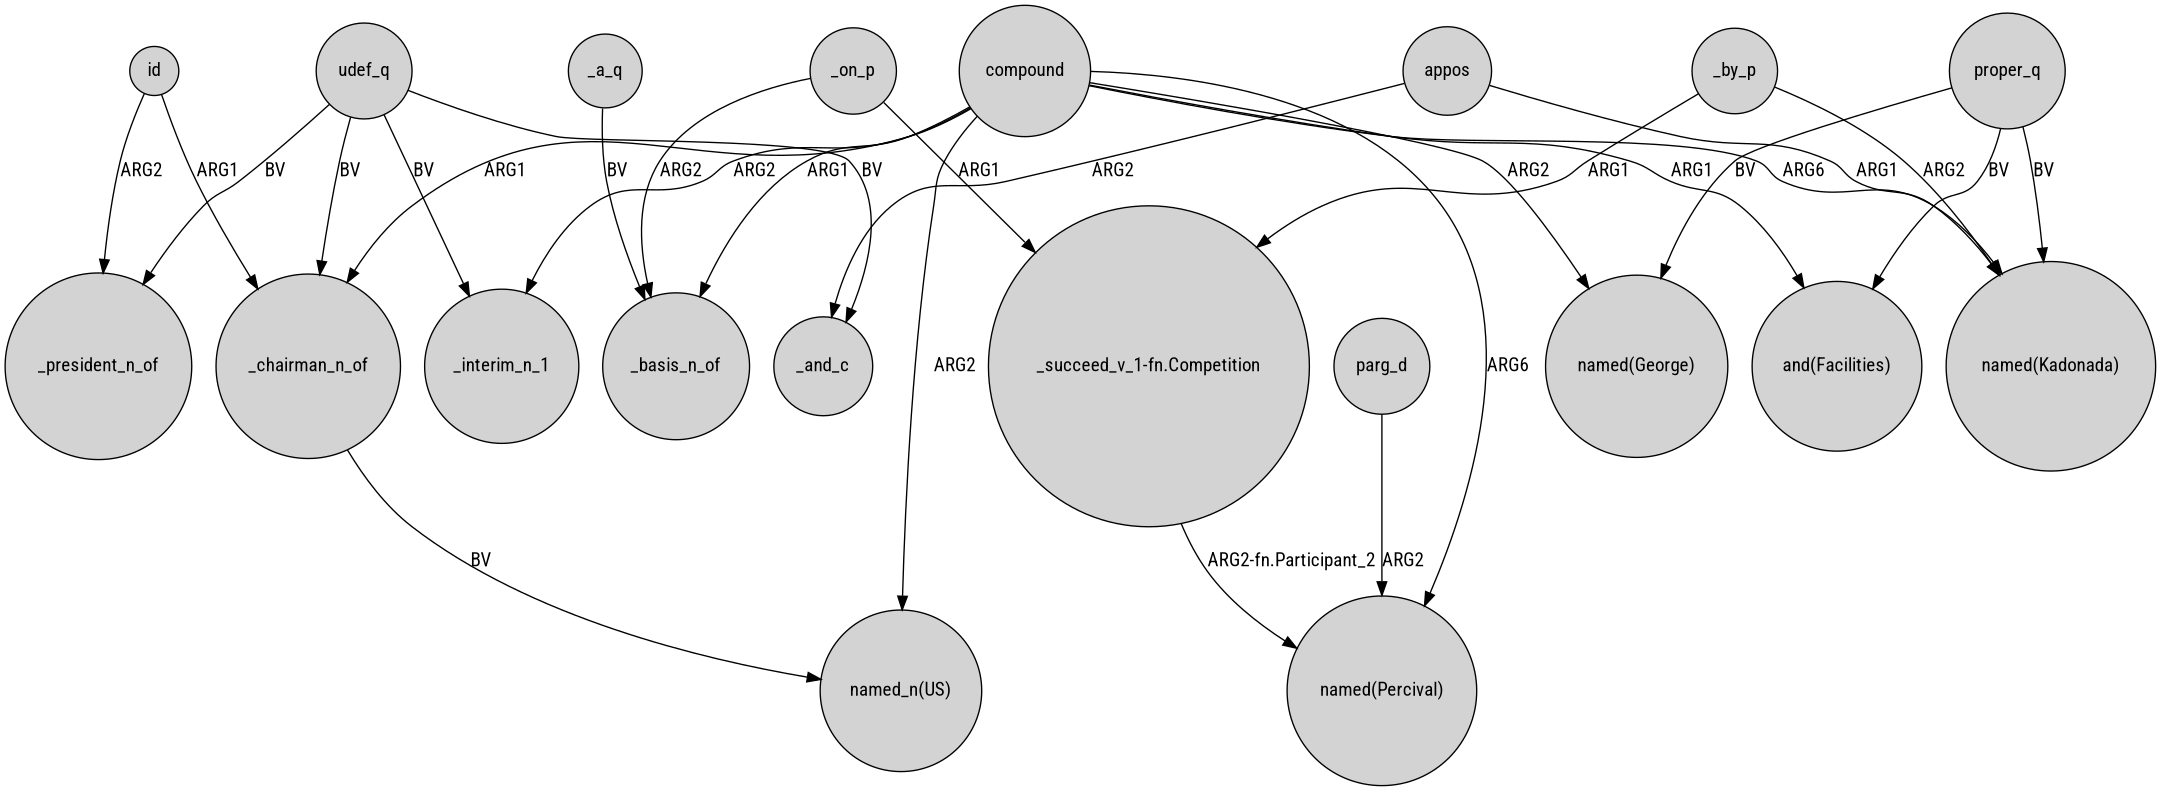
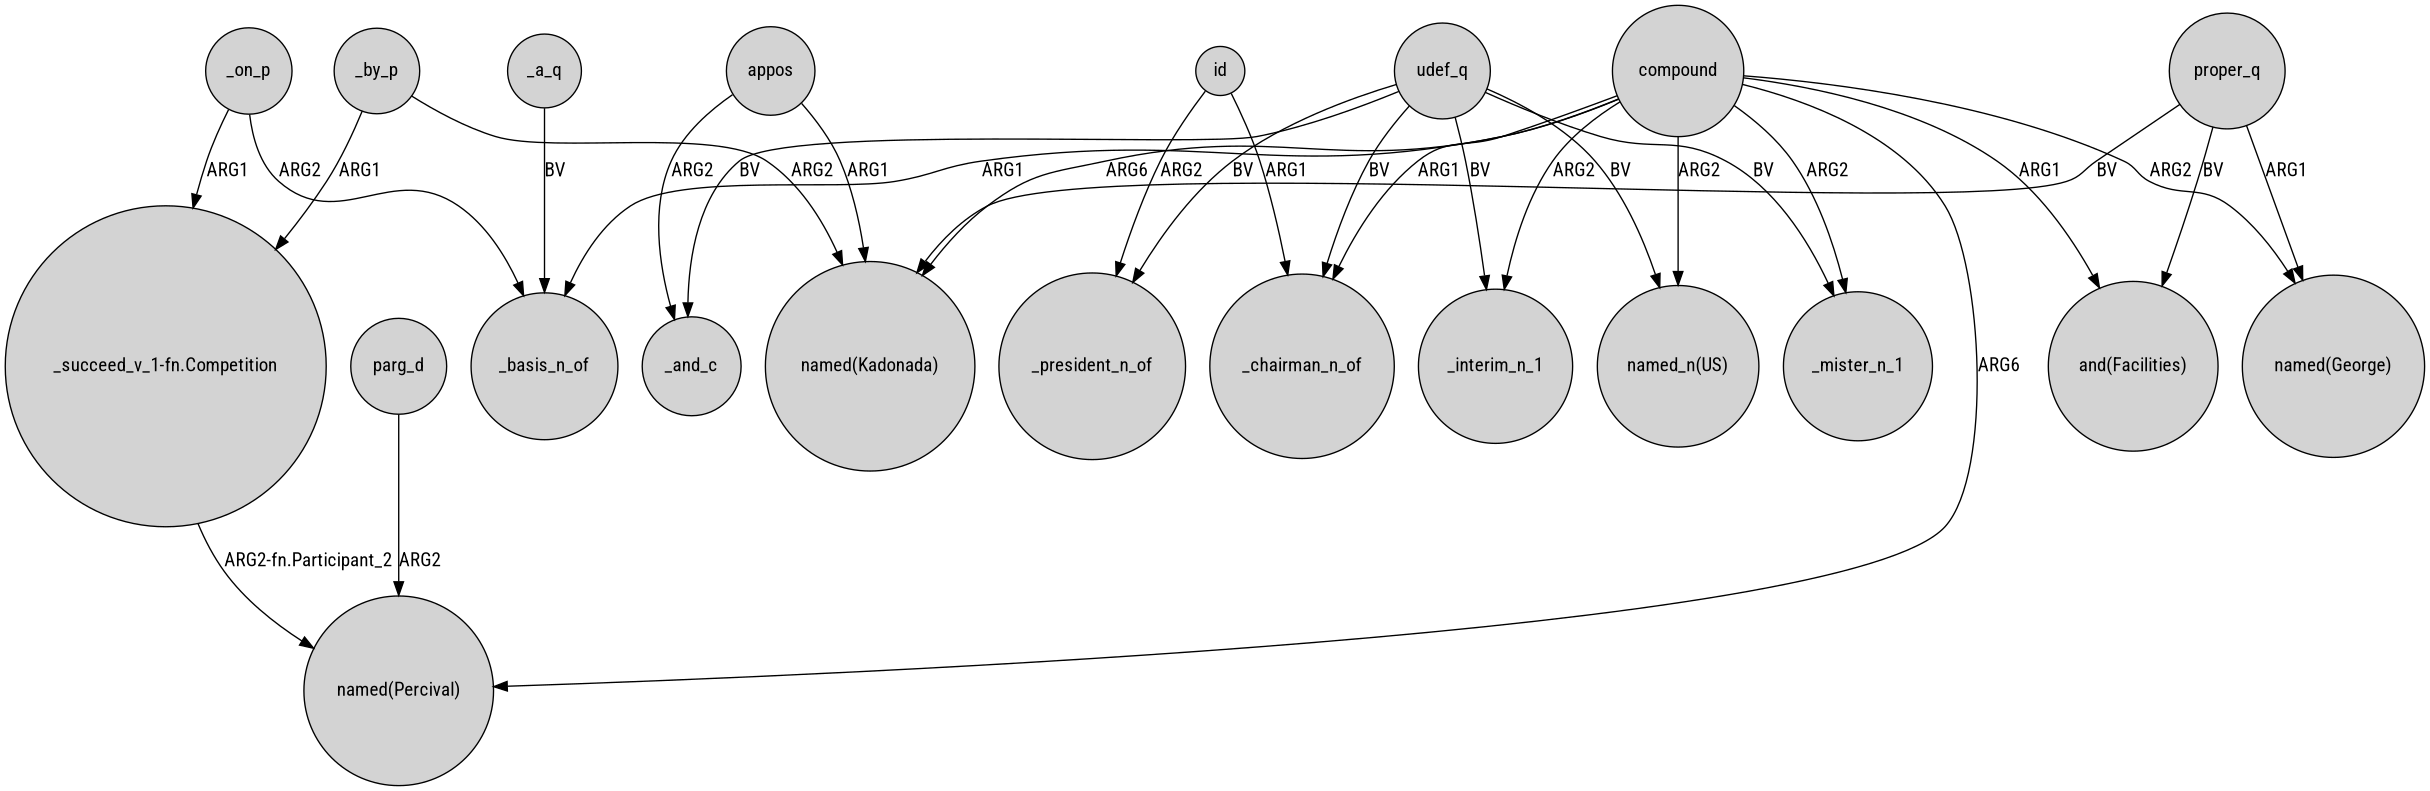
(1746, 171) -> (2286, 171)
none -> (1858, 366)
(554, 606) -> (1594, 160)
